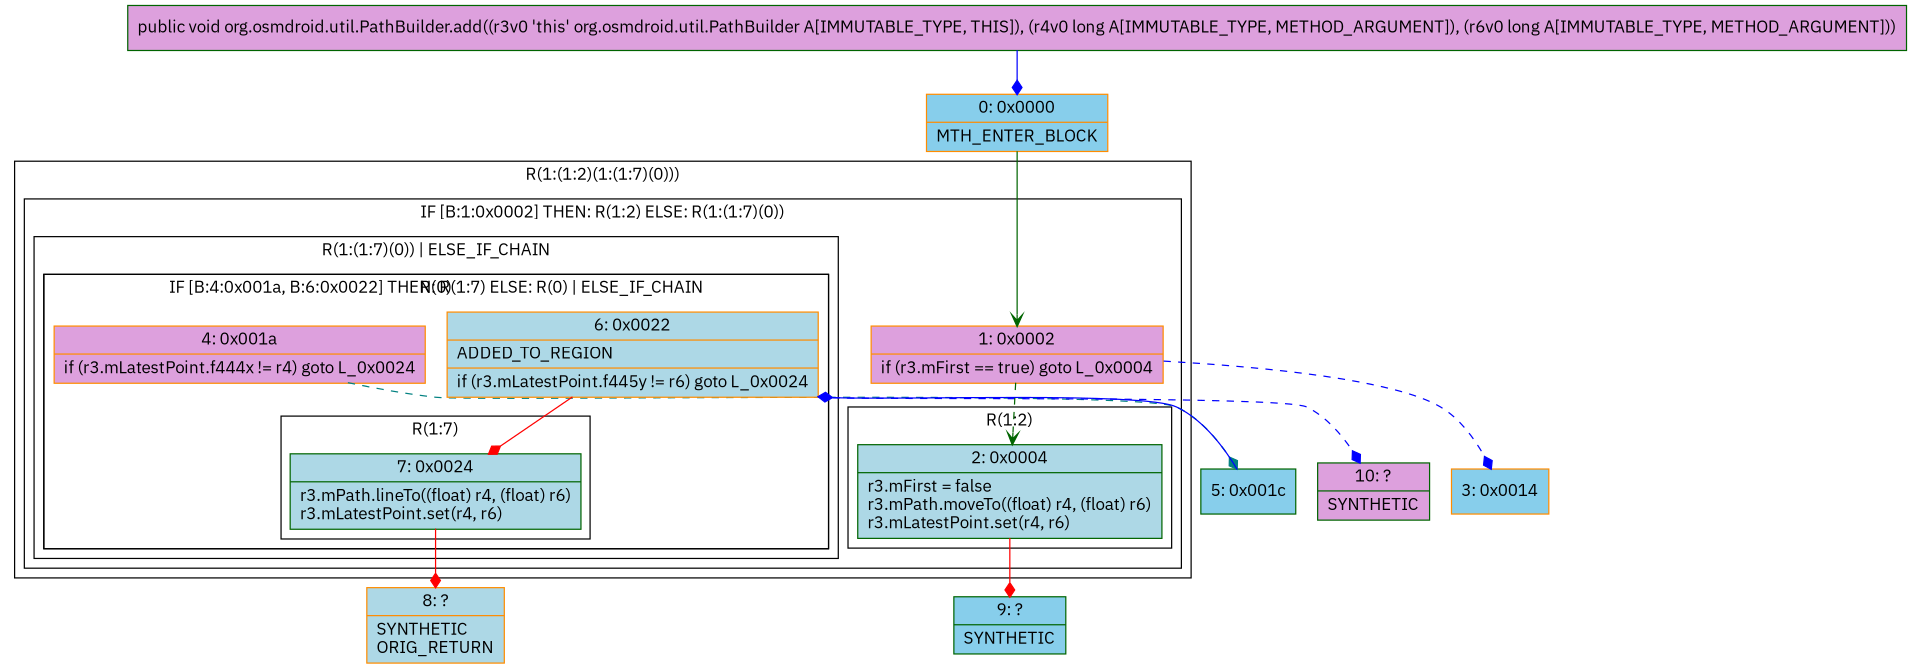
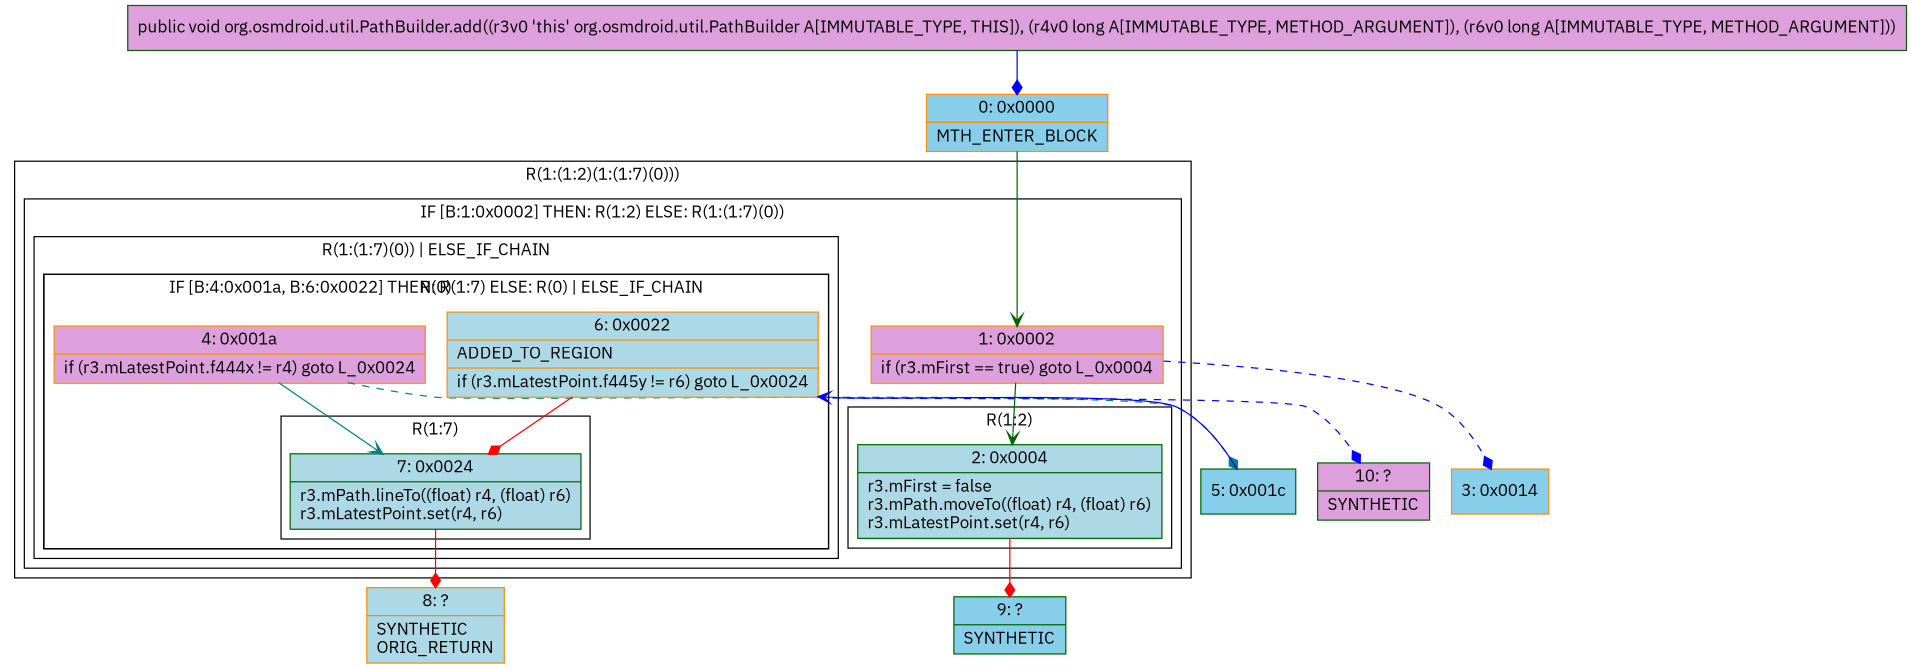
(1049, 398) -> (1049, 398)
none -> (316, 409)
(1014, 415) -> (1014, 415)
